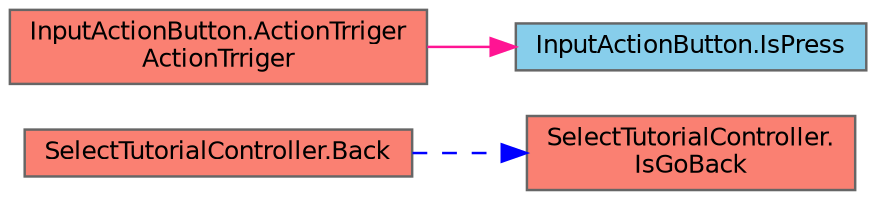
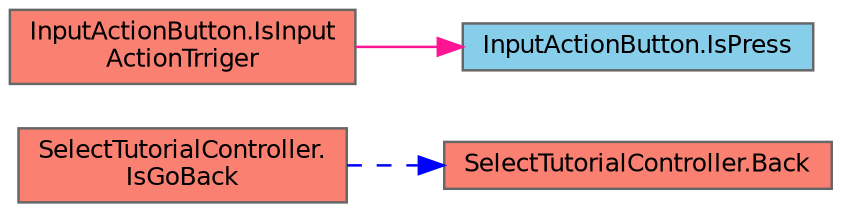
(218, 47) -> (183, 47)
(457, 153) -> (383, 165)
